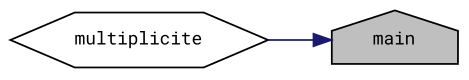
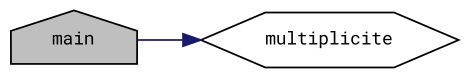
(291, 40) -> (160, 40)
